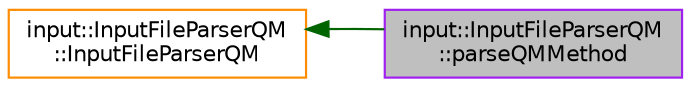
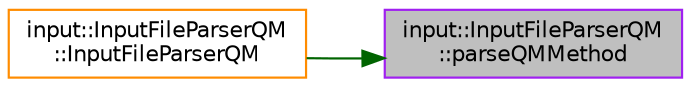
(357, 29) -> (334, 58)
